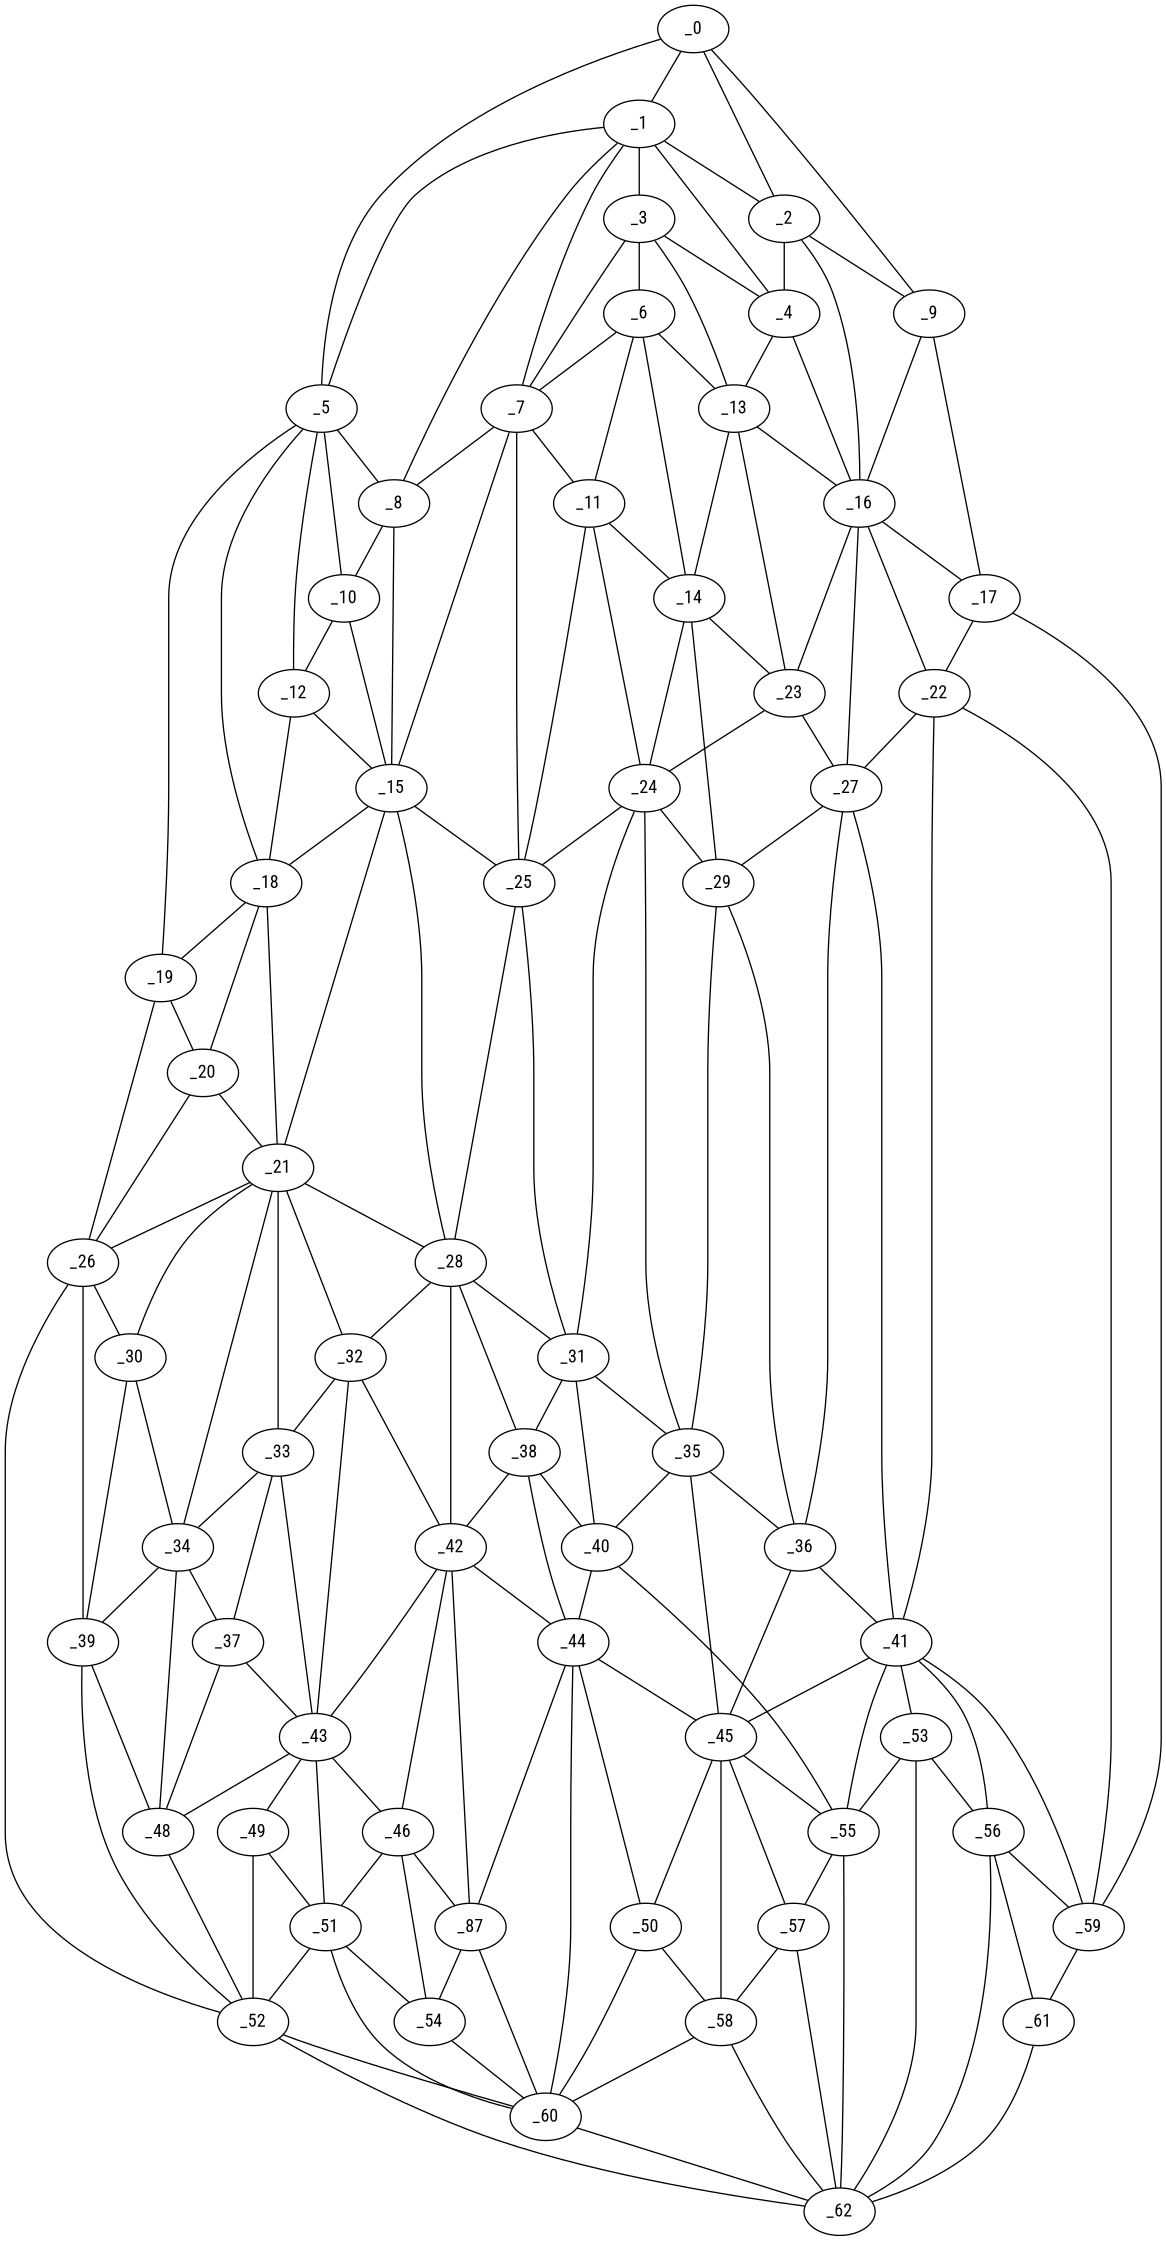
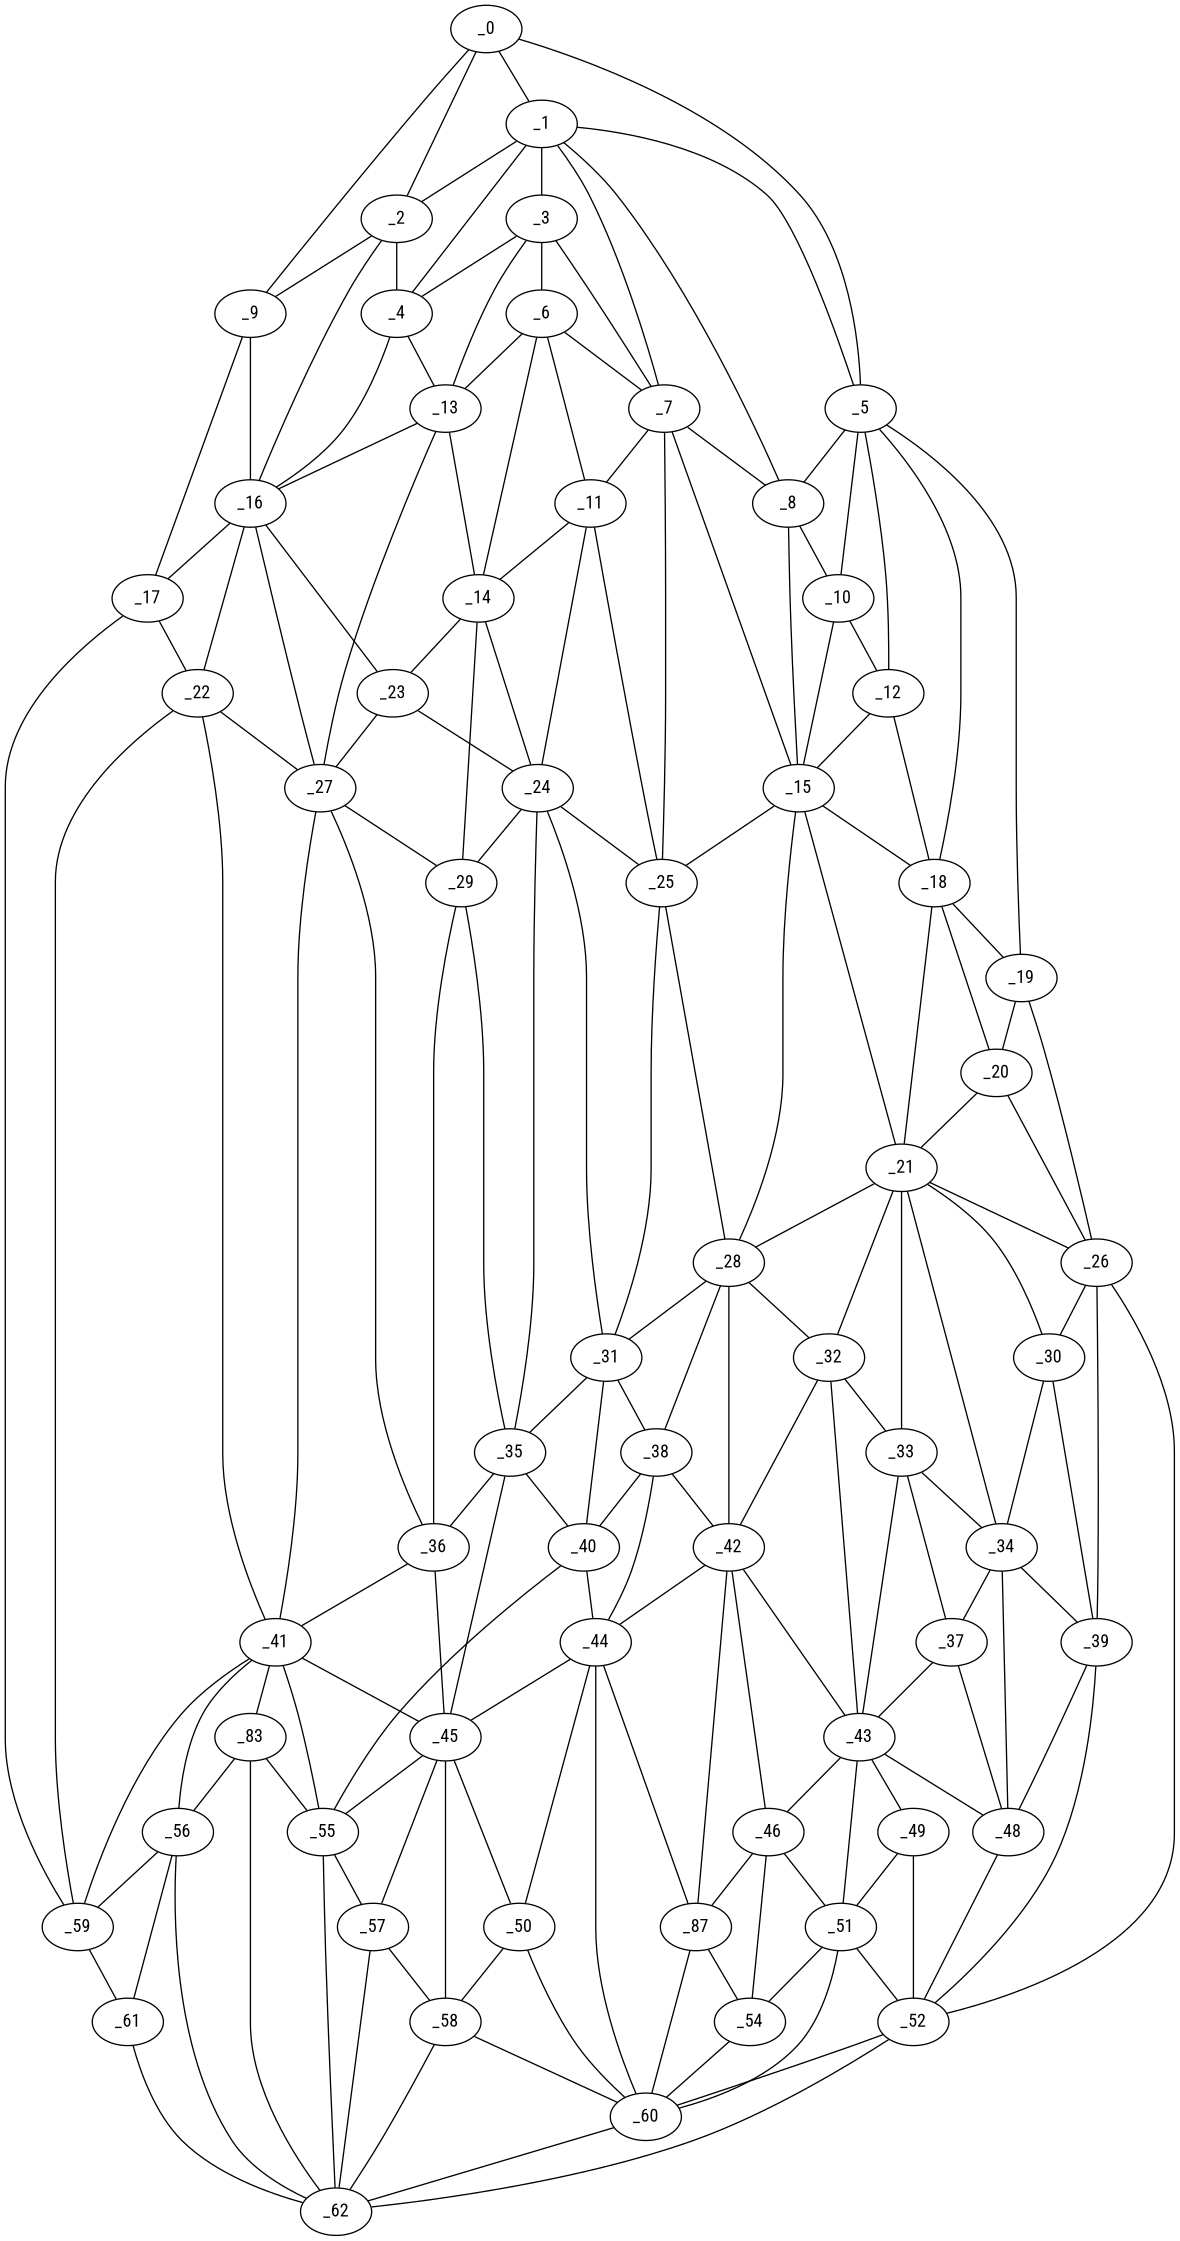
(762, 551) -> (370, 595)
(916, 1737) -> (250, 1737)
